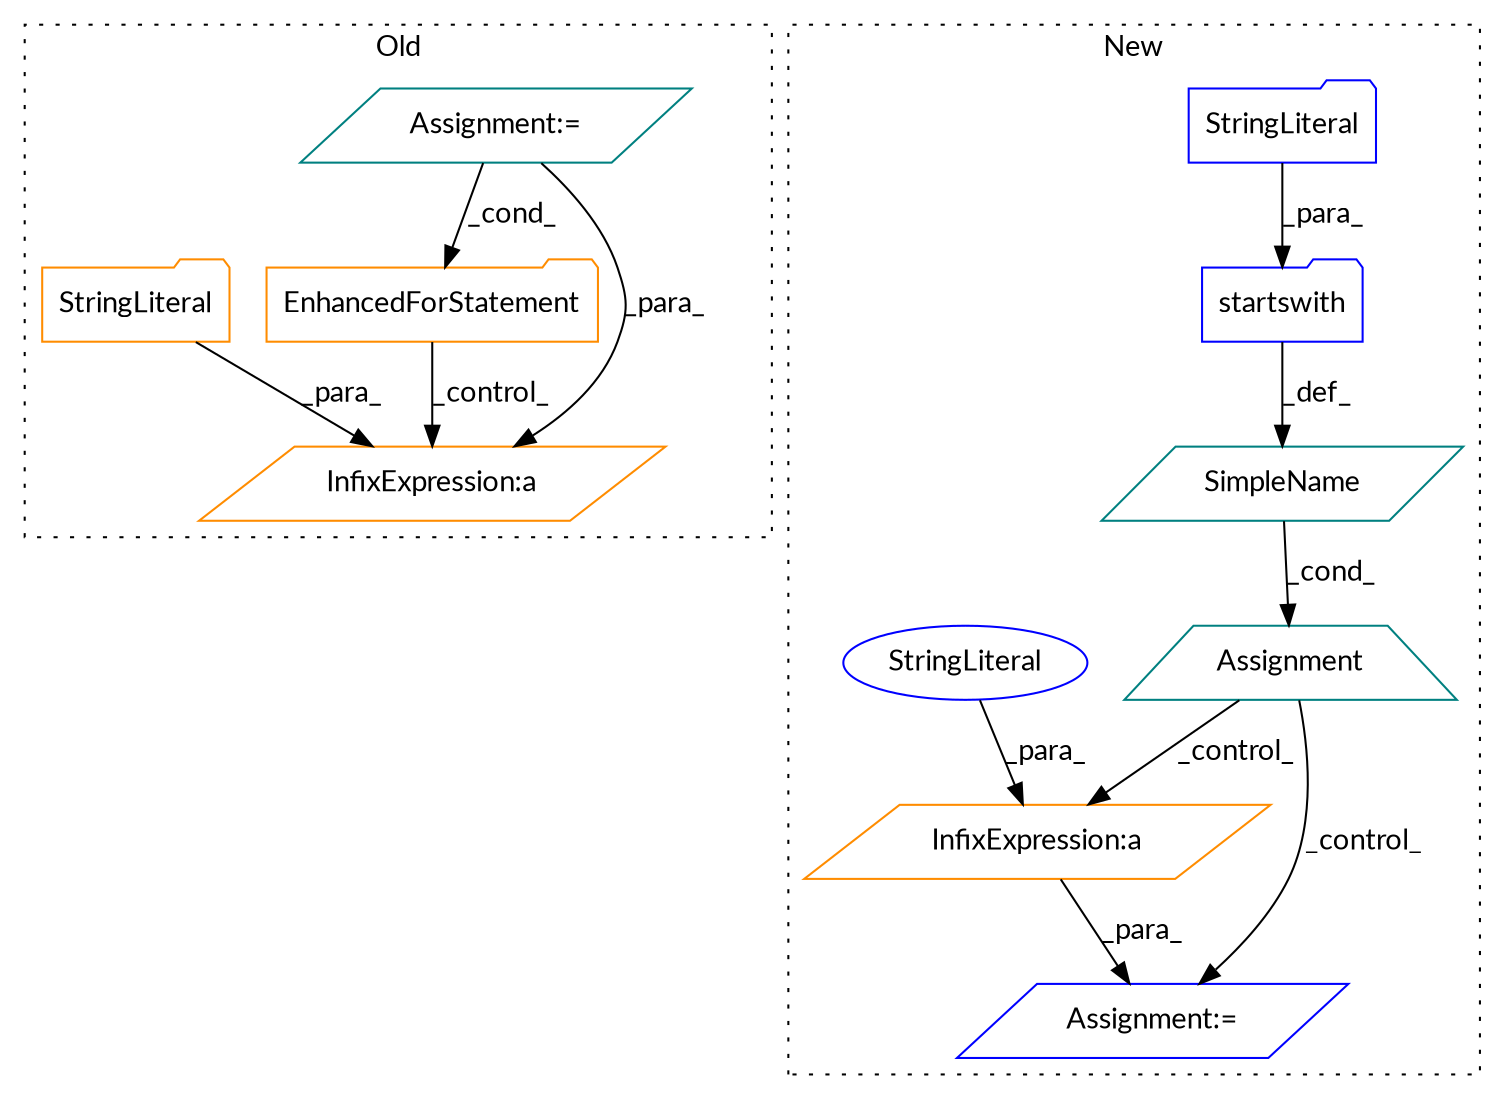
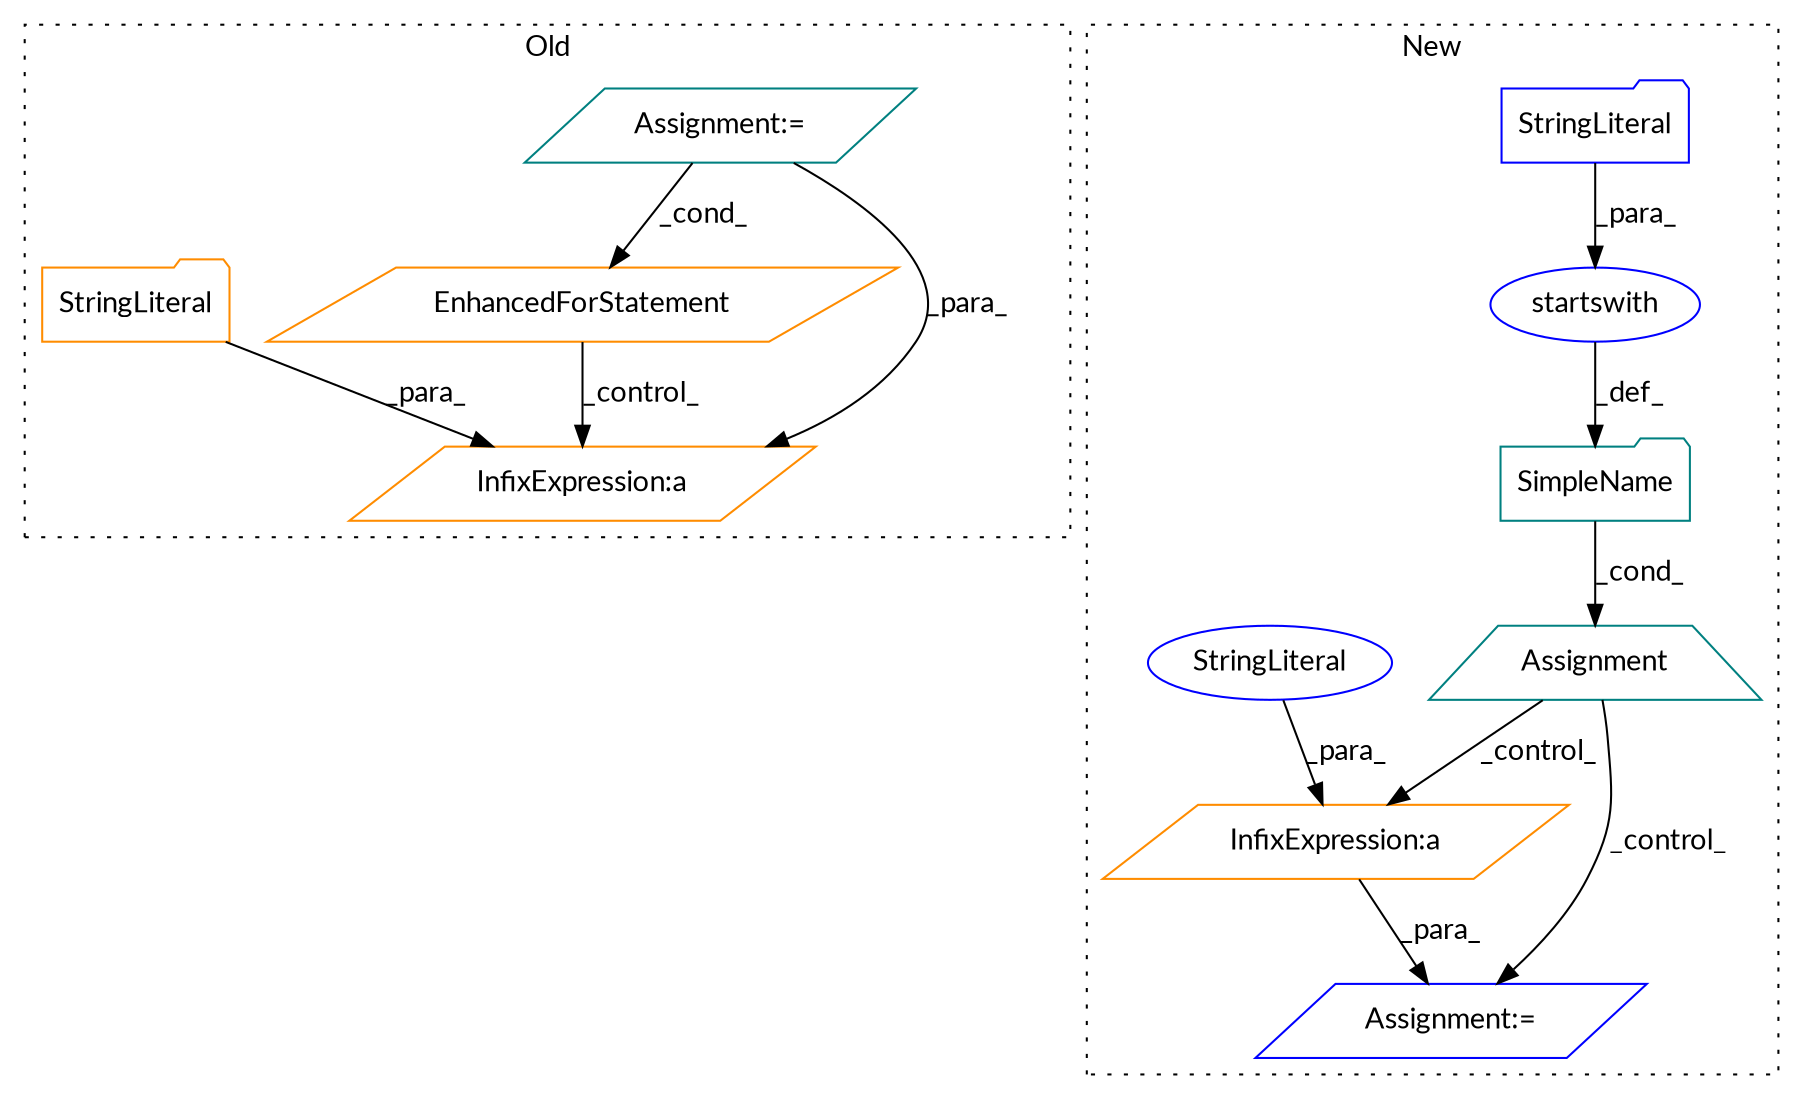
(432, 305) -> (583, 305)
(1282, 305) -> (1595, 305)
(1282, 484) -> (1595, 484)
